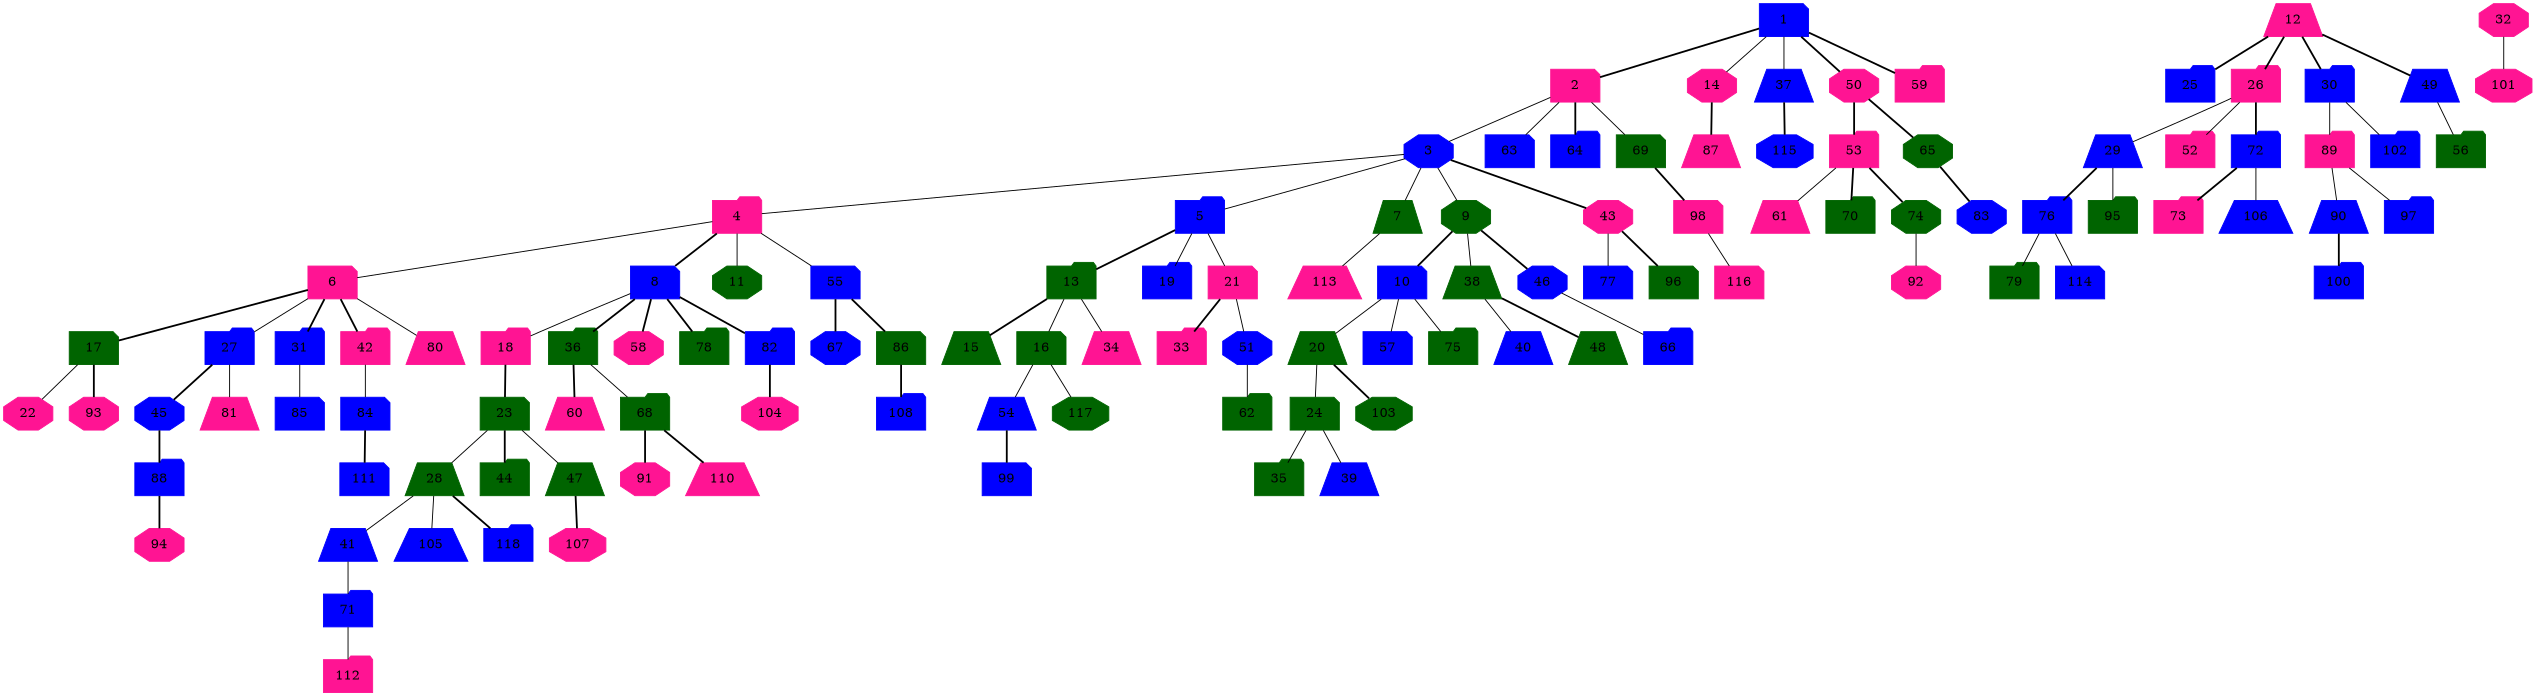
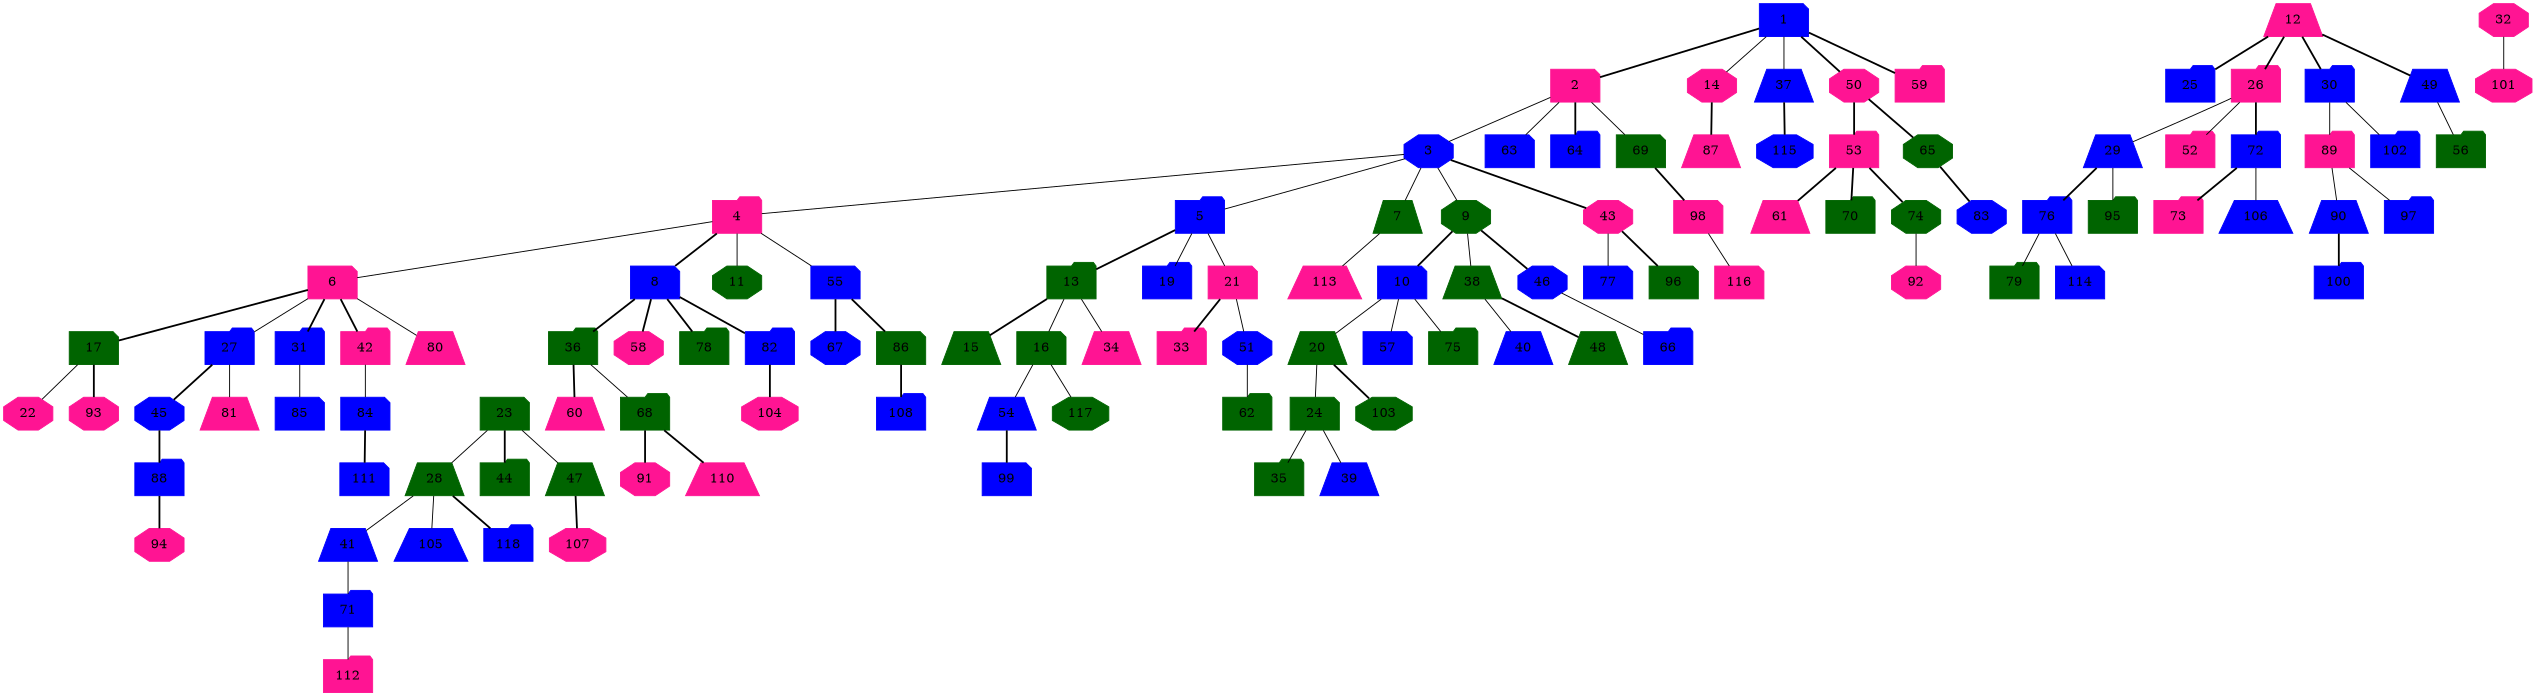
(1817, 184) -> (1817, 184)
(506, 348) -> none
